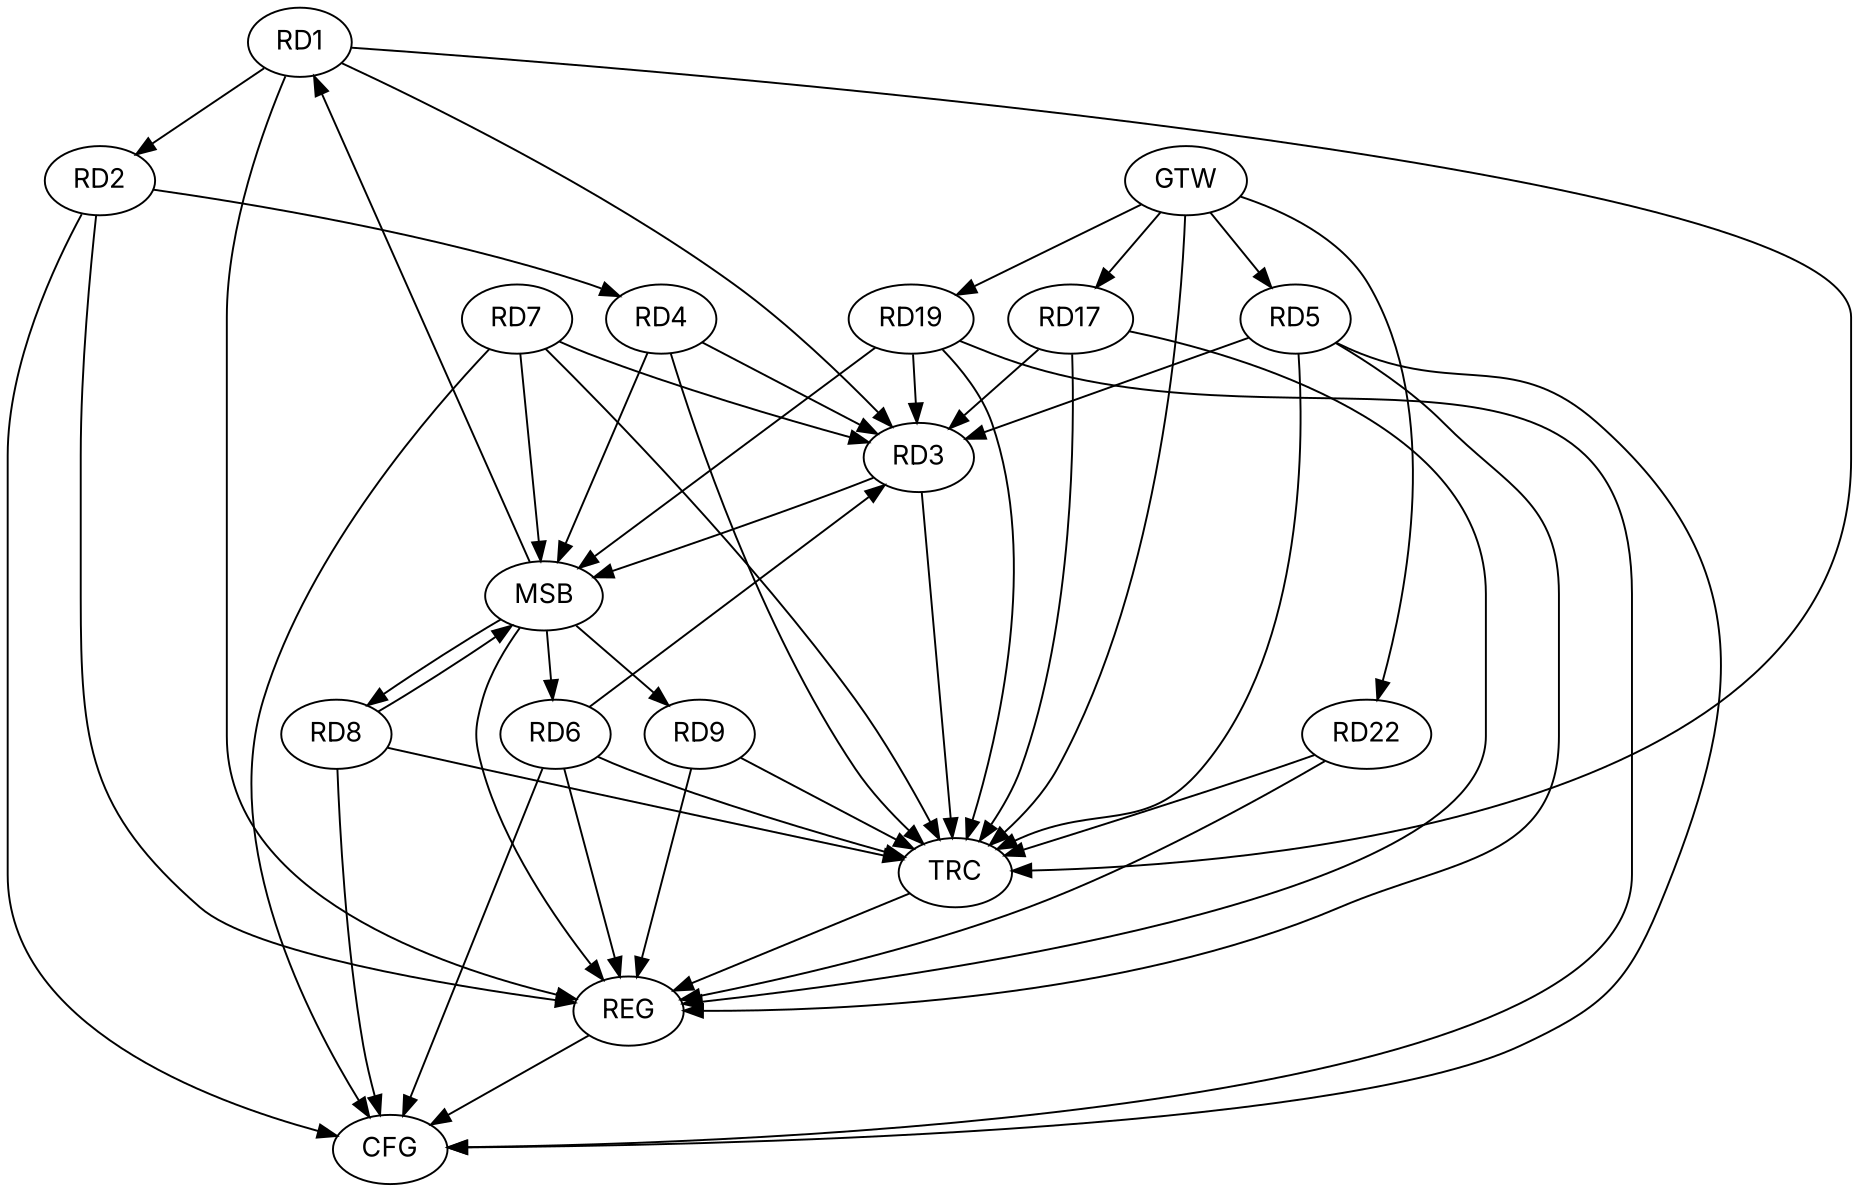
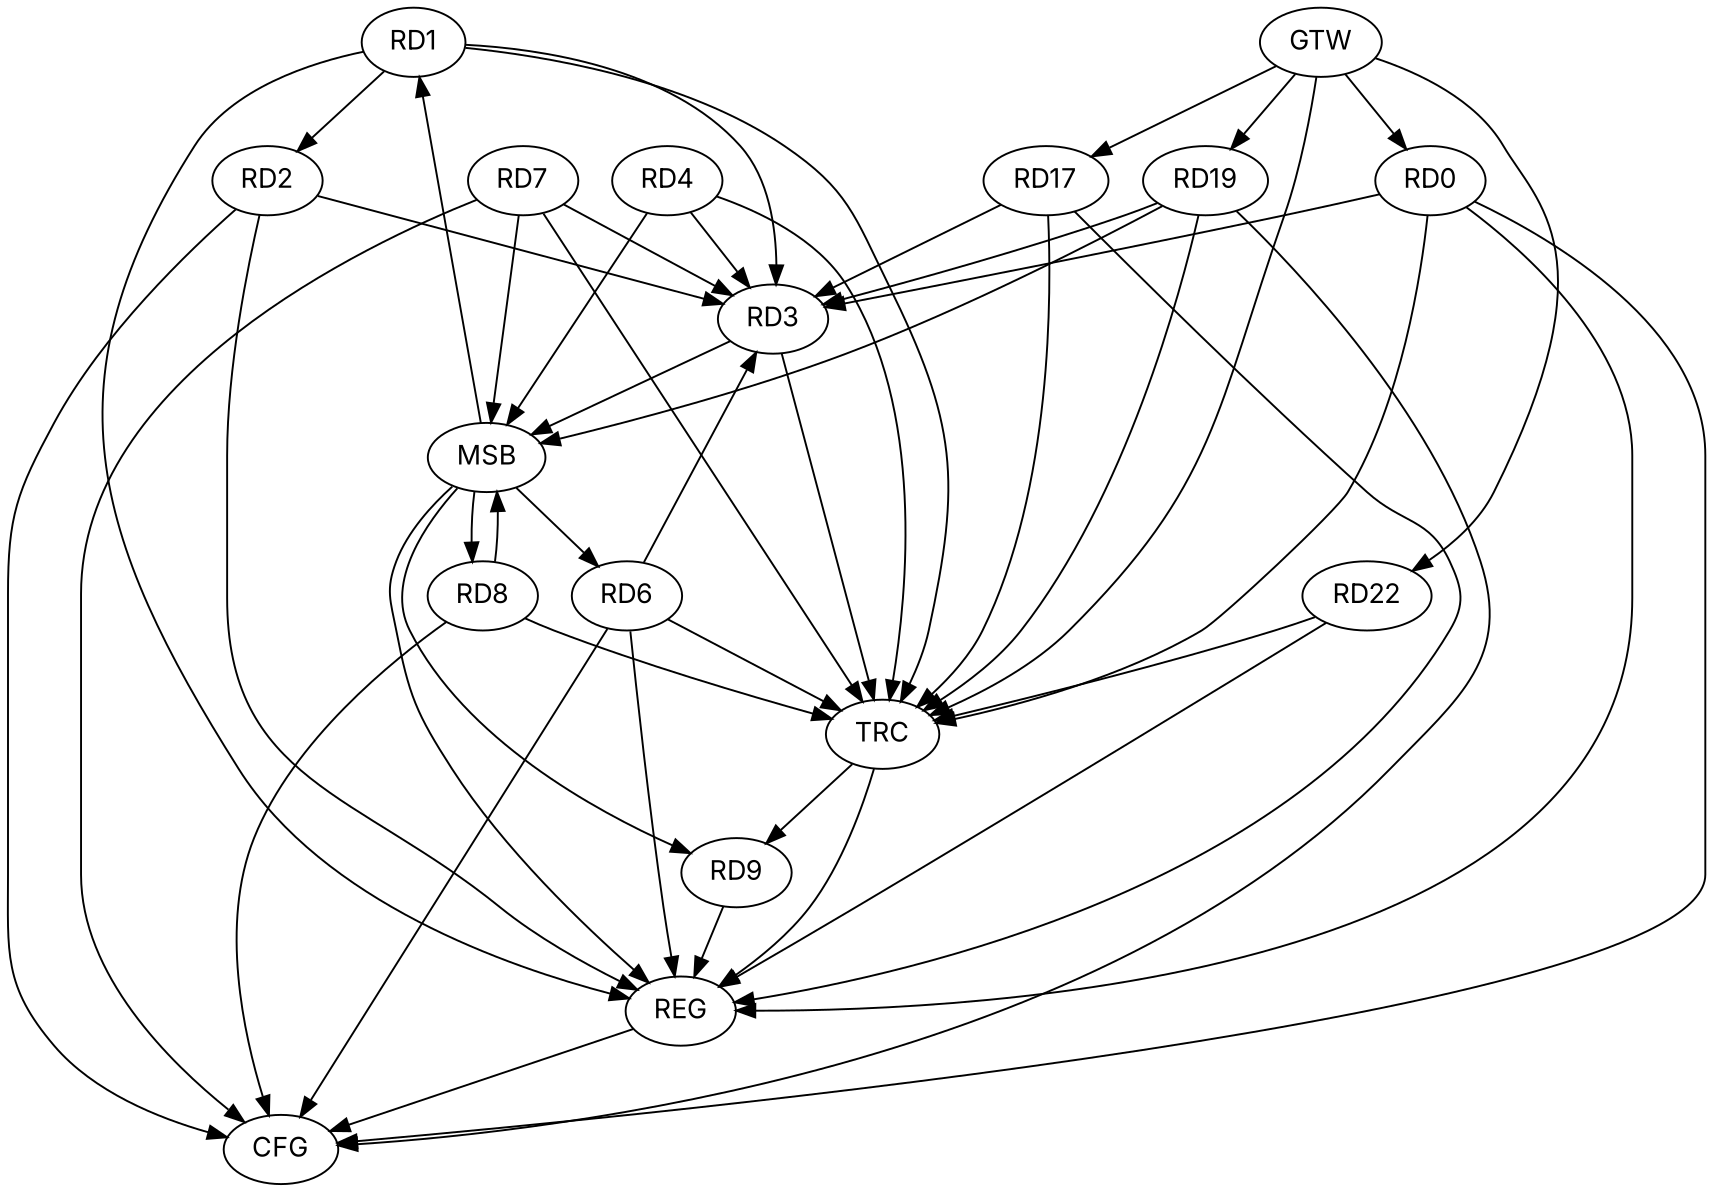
(368, 227) -> (501, 245)
(1296, 319) -> (1430, 181)
(819, 799) -> (817, 797)
